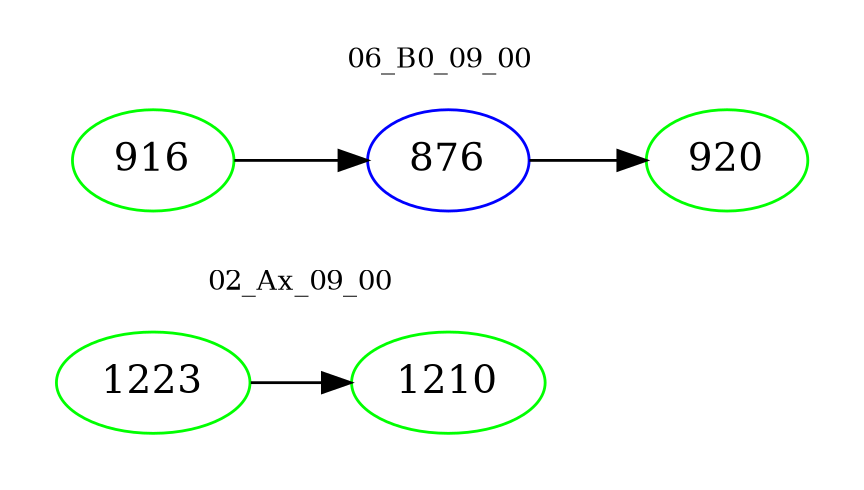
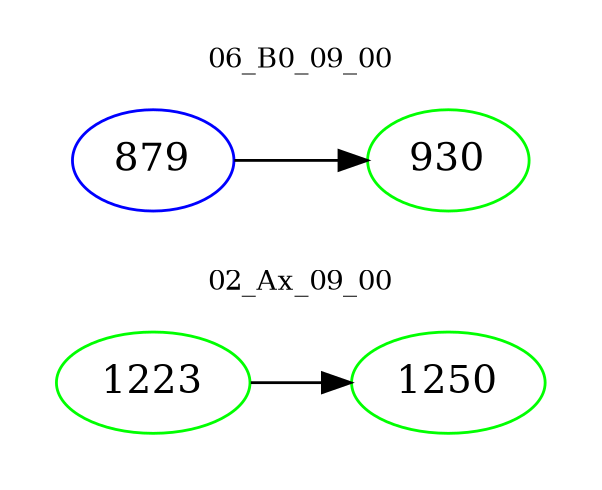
(153, 160) -> none
(448, 160) -> (153, 160)
(727, 160) -> (448, 160)
(448, 383) -> (448, 383)
